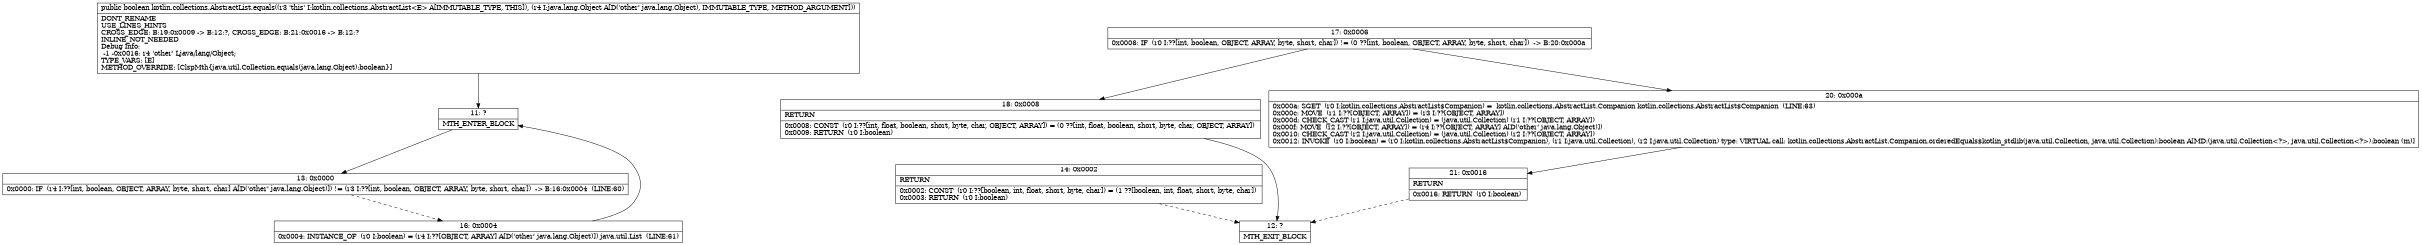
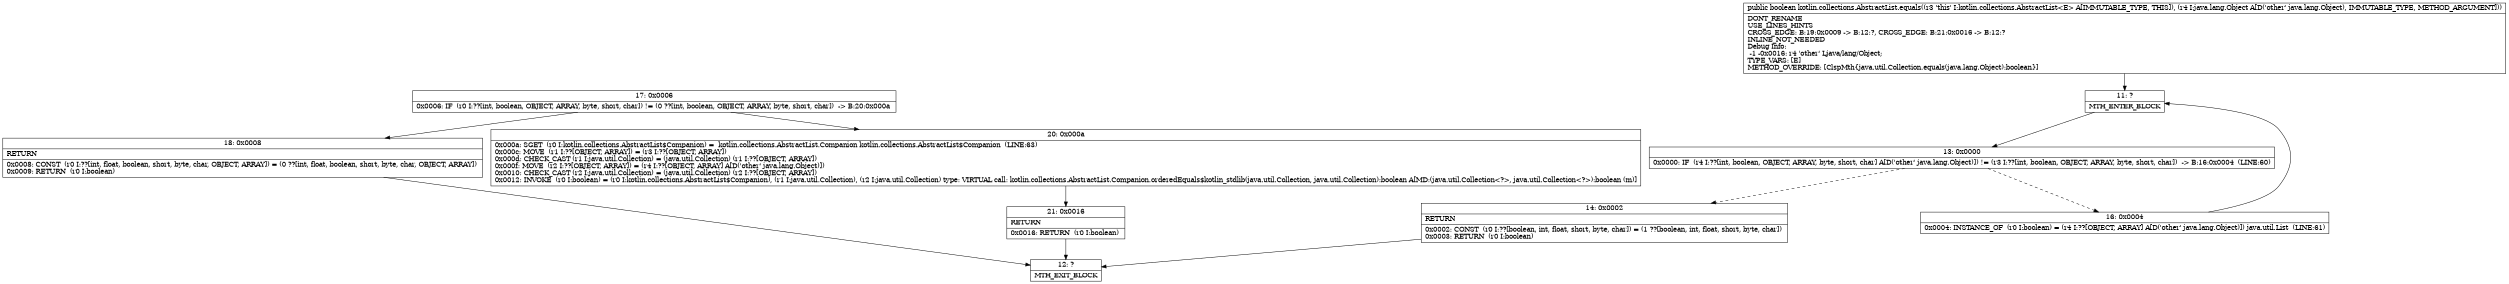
none -> (1810, 185)
(1362, 210) -> (1066, 247)
(1197, 213) -> (1264, 253)
